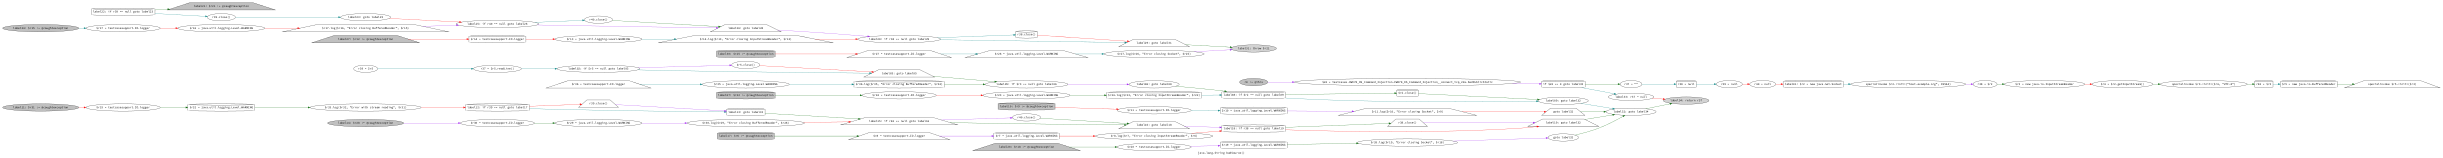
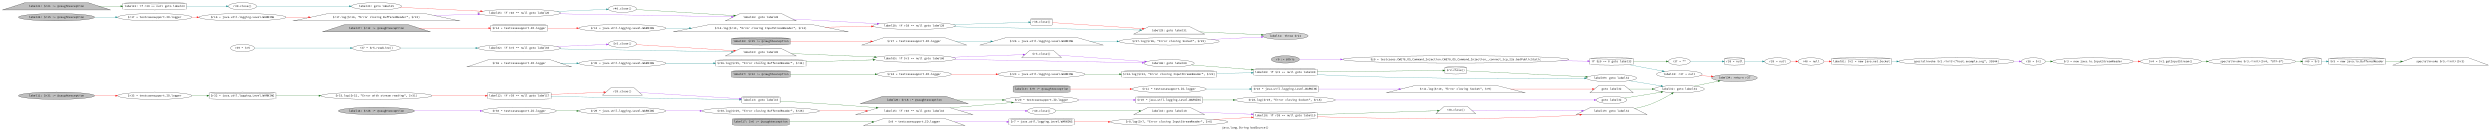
(161, 10) -> (110, 6)
none -> (1042, 54)
(1037, 124) -> (981, 105)
